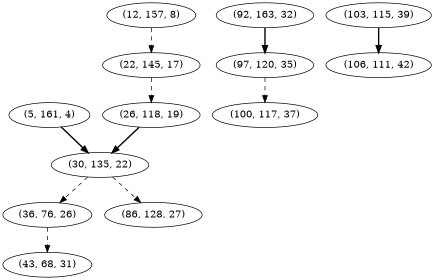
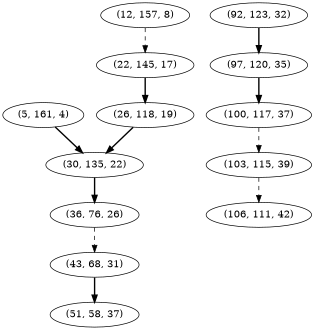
(265, 15) -> (259, 15)
(379, 37) -> (259, 186)
(151, 87) -> (145, 87)
(265, 87) -> (259, 87)
none -> (259, 137)
(76, 188) -> (95, 186)
(153, 215) -> none
none -> (95, 315)
